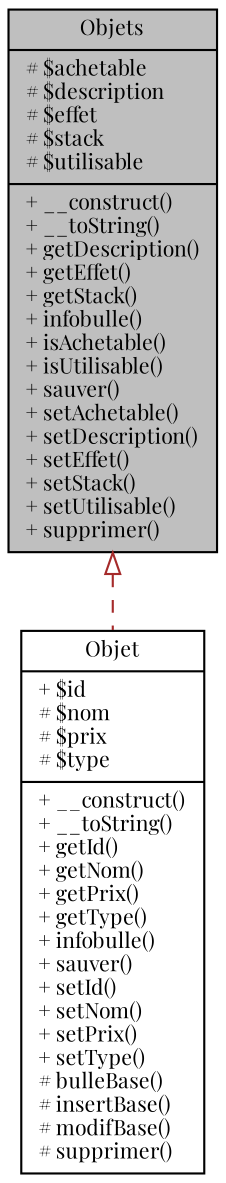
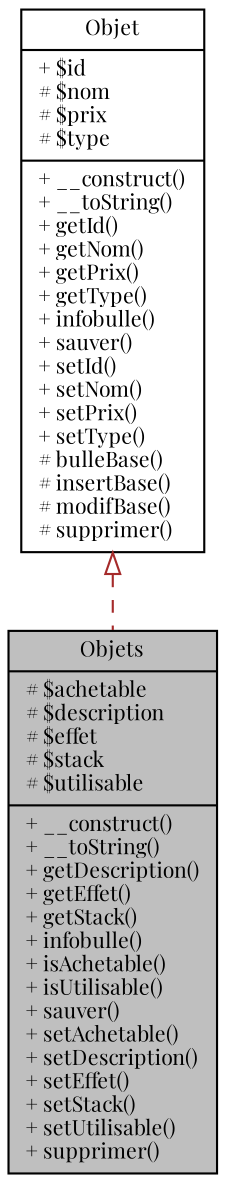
(113, 602) -> (113, 602)
